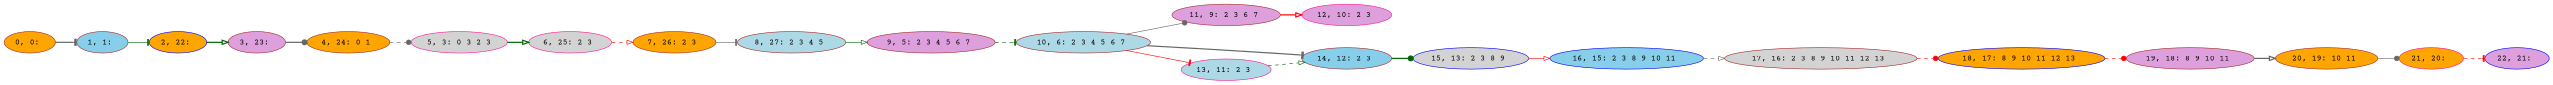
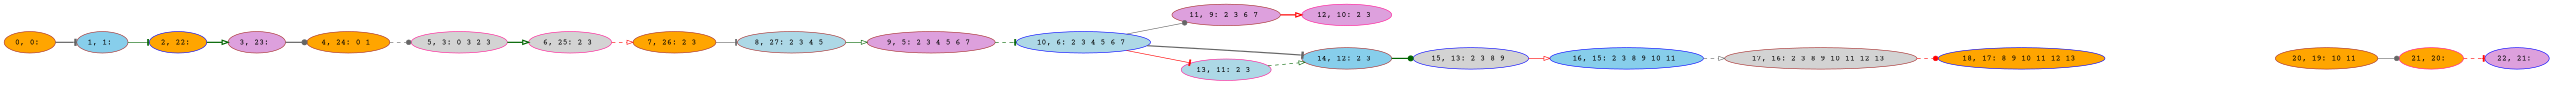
(1083, 42) -> (1083, 42)
(2190, 58) -> none
